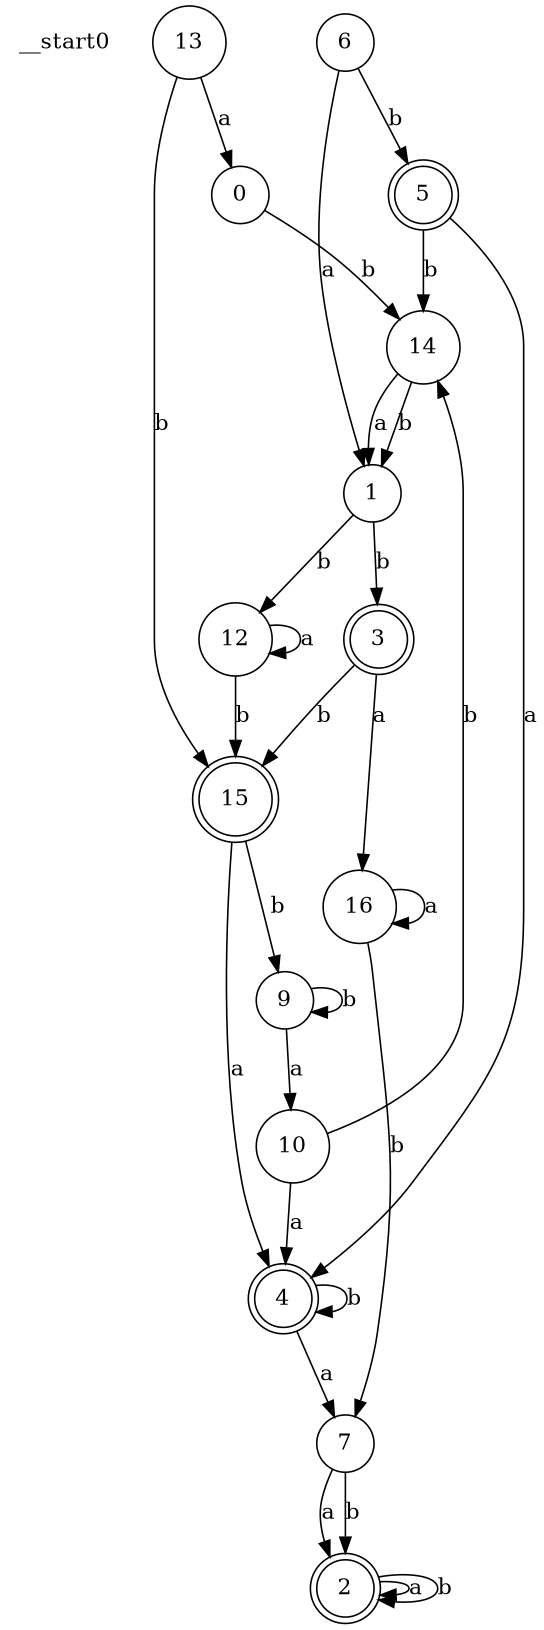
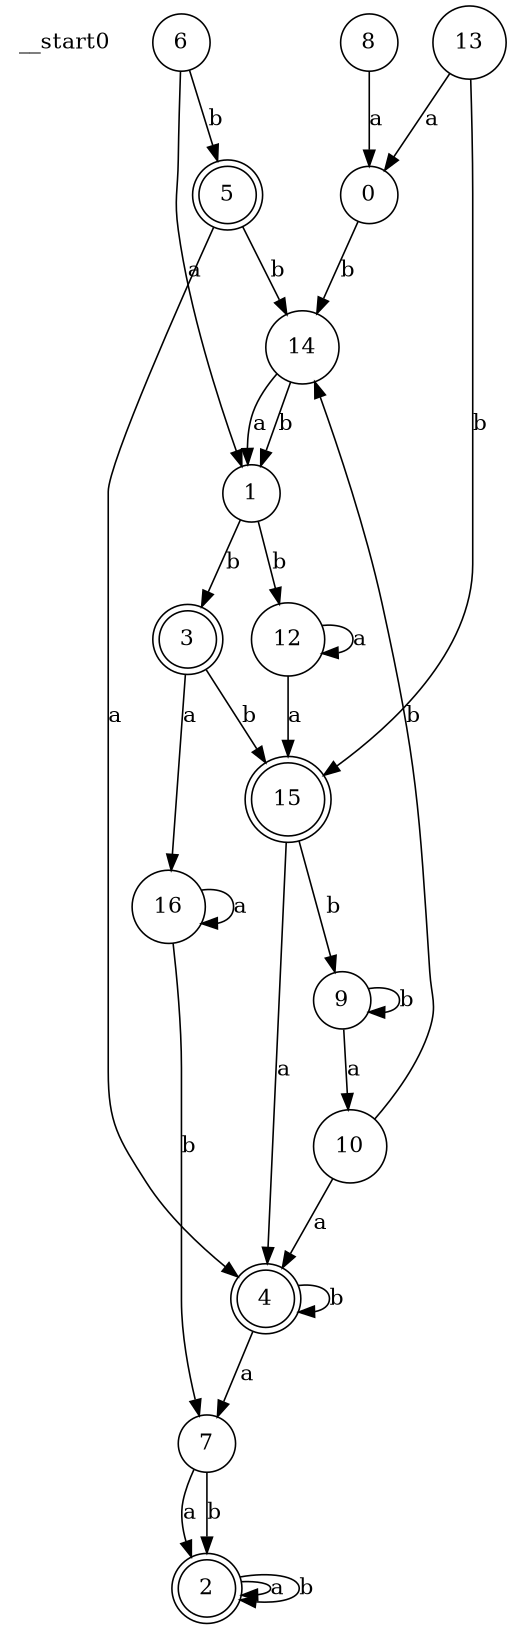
none -> (369, 43)
(244, 716) -> (295, 716)
